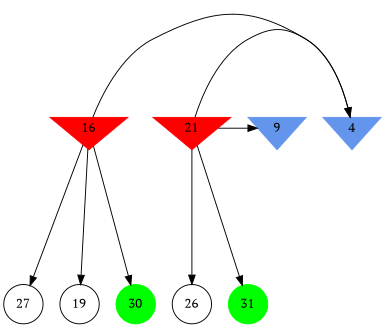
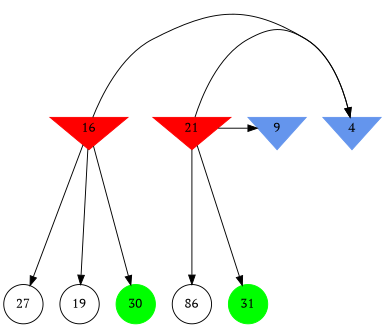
(192, 304) -> (192, 304)
